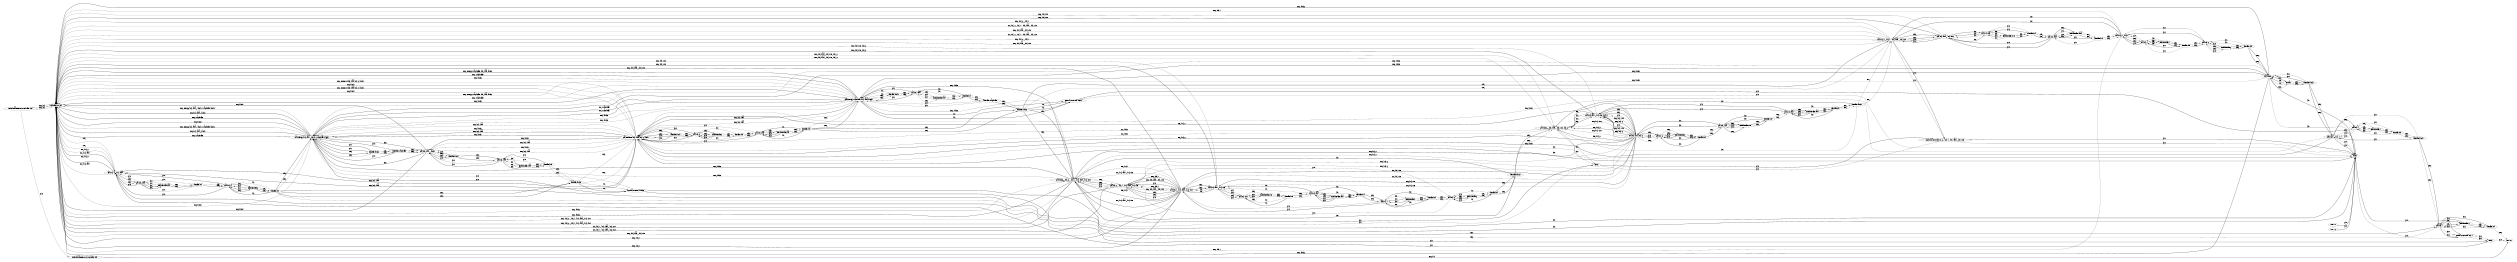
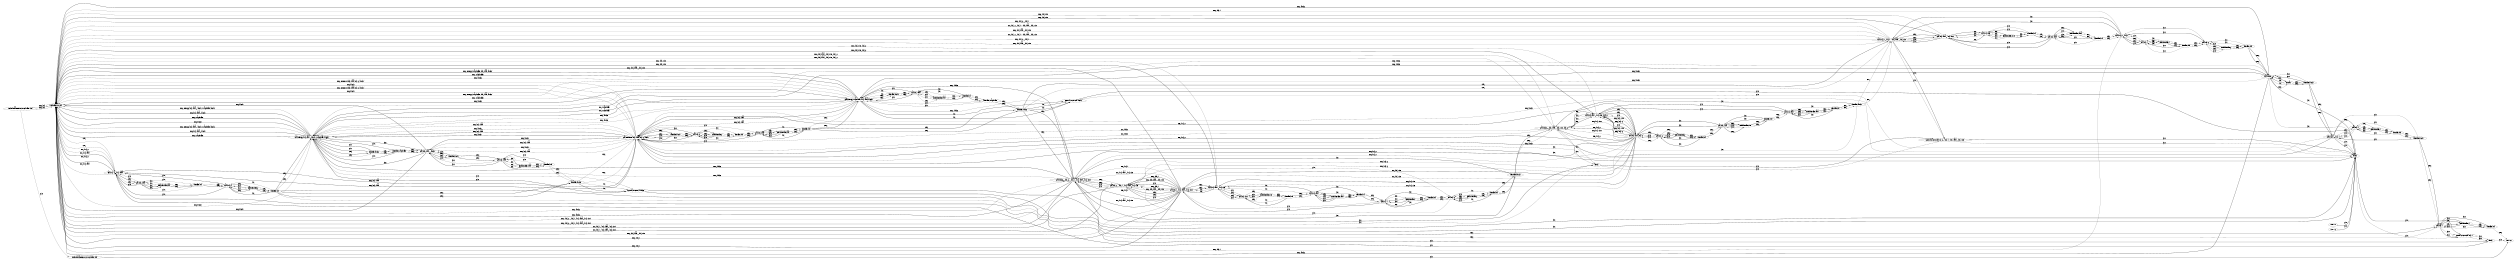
(1432, 257) -> (1432, 257)
